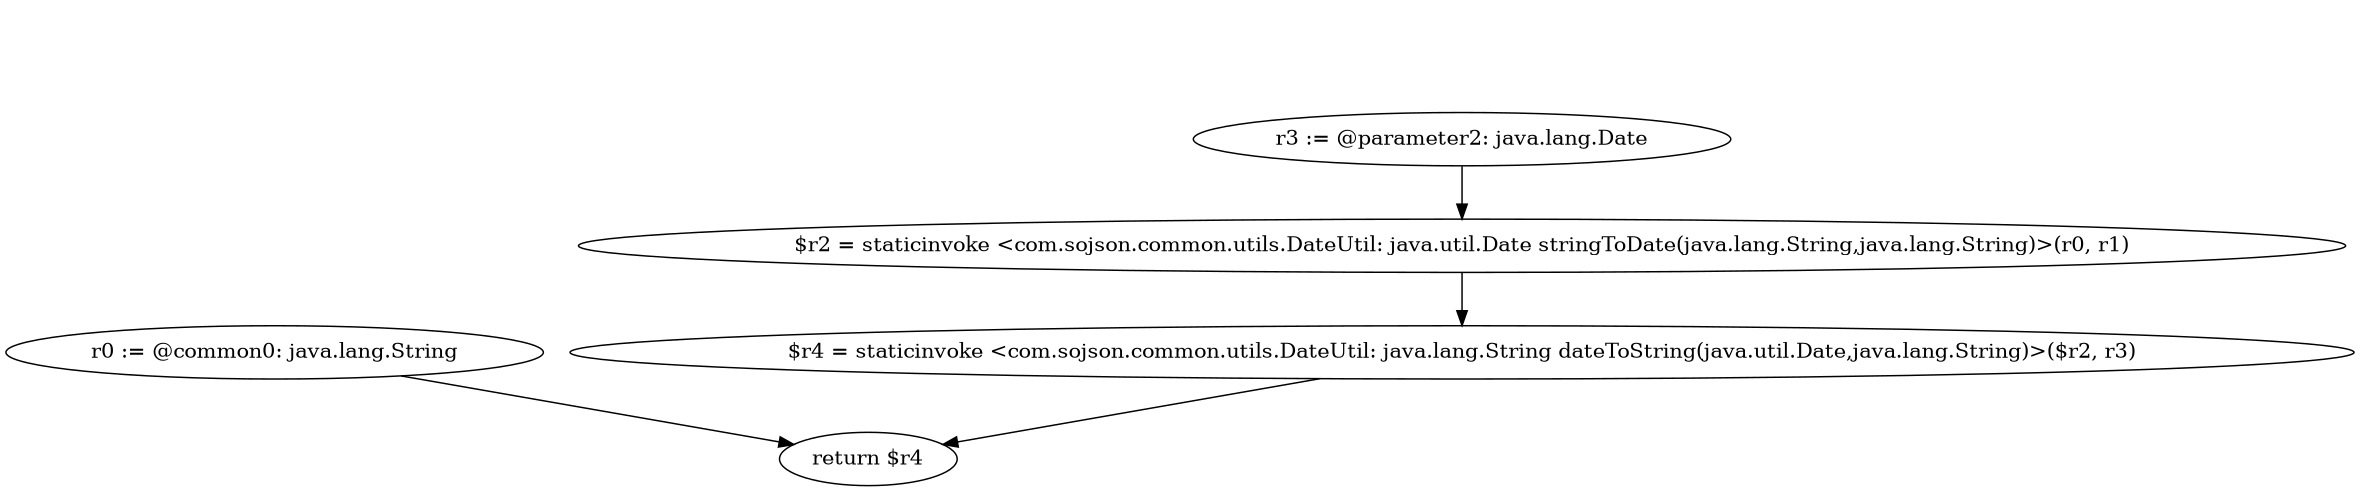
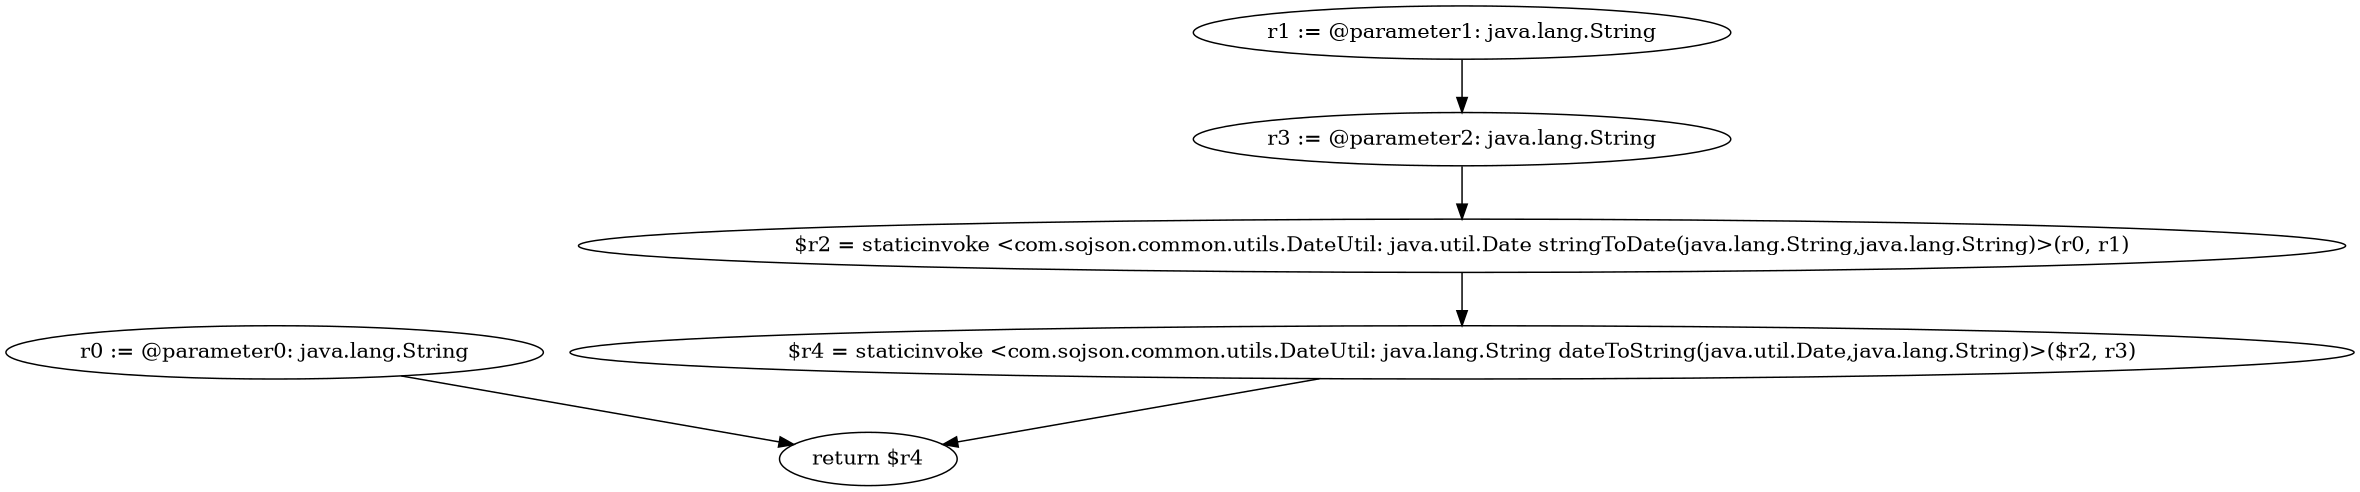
none -> (1462, 33)
(1462, 139) -> (1462, 139)
(275, 352) -> (275, 352)
